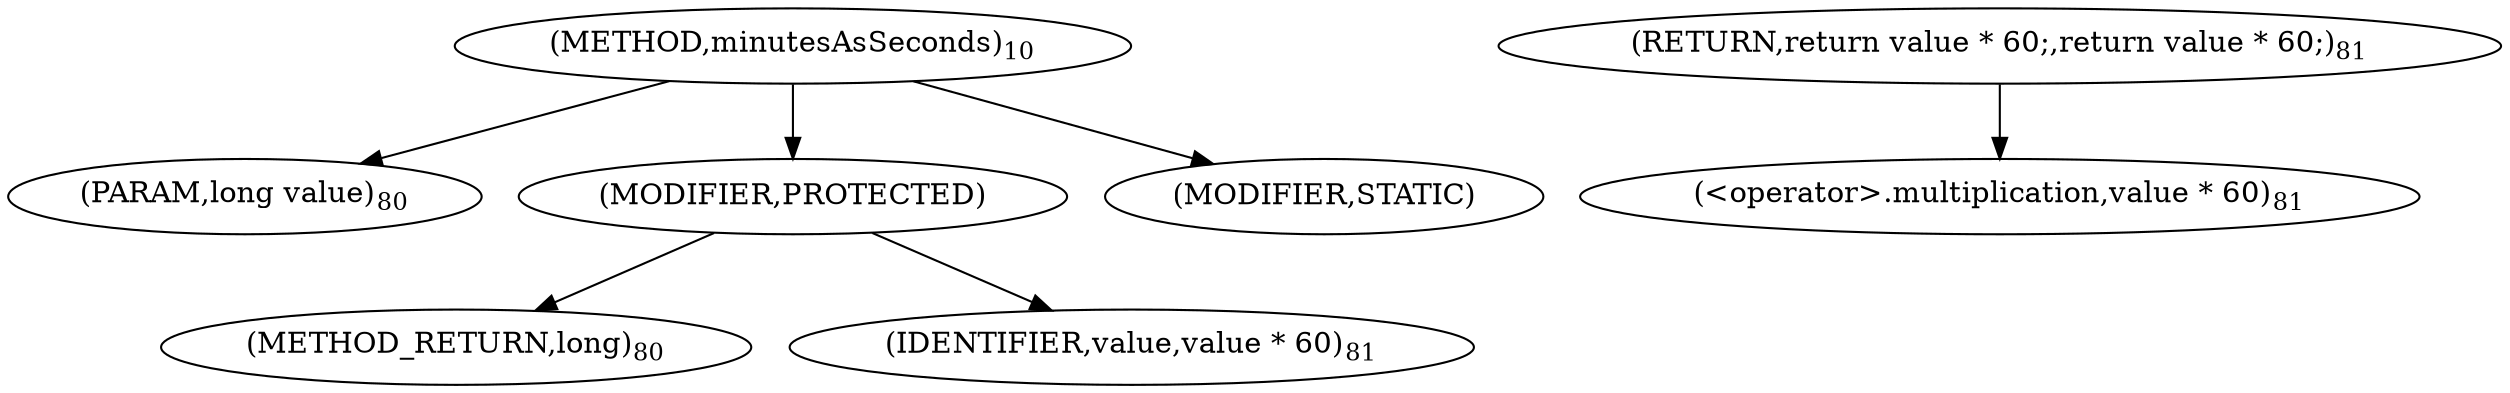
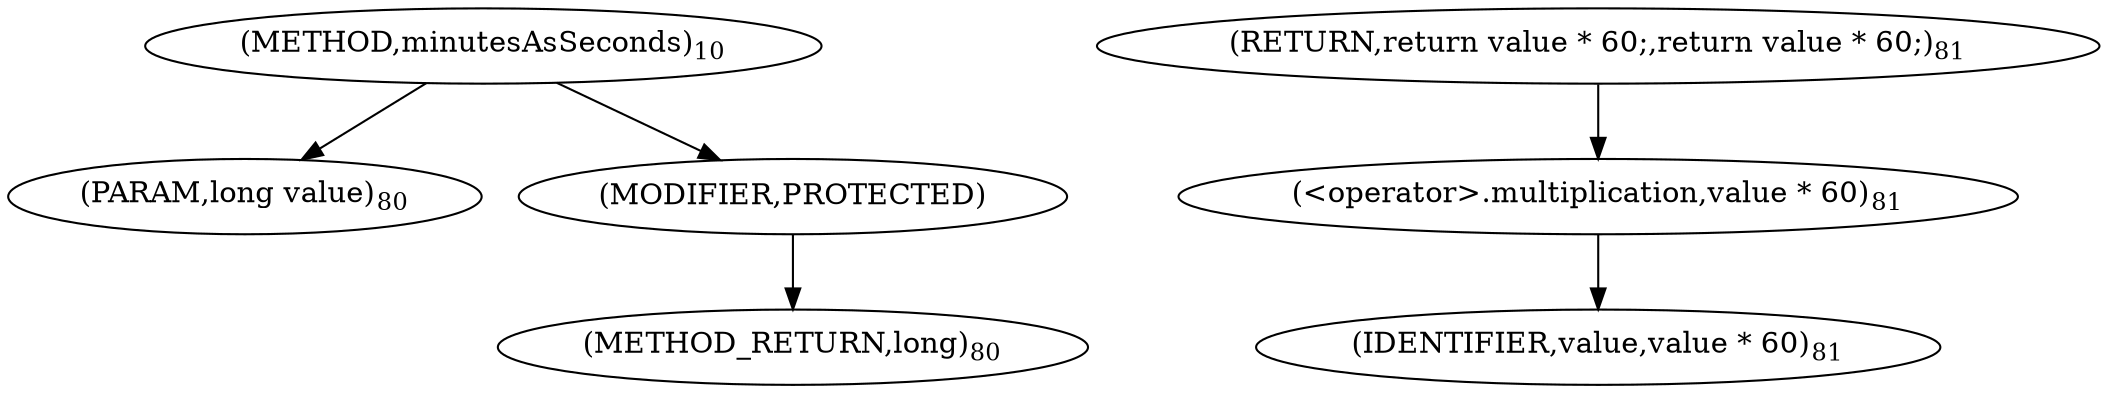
(1324, 197) -> none
(952, 268) -> (1598, 262)
